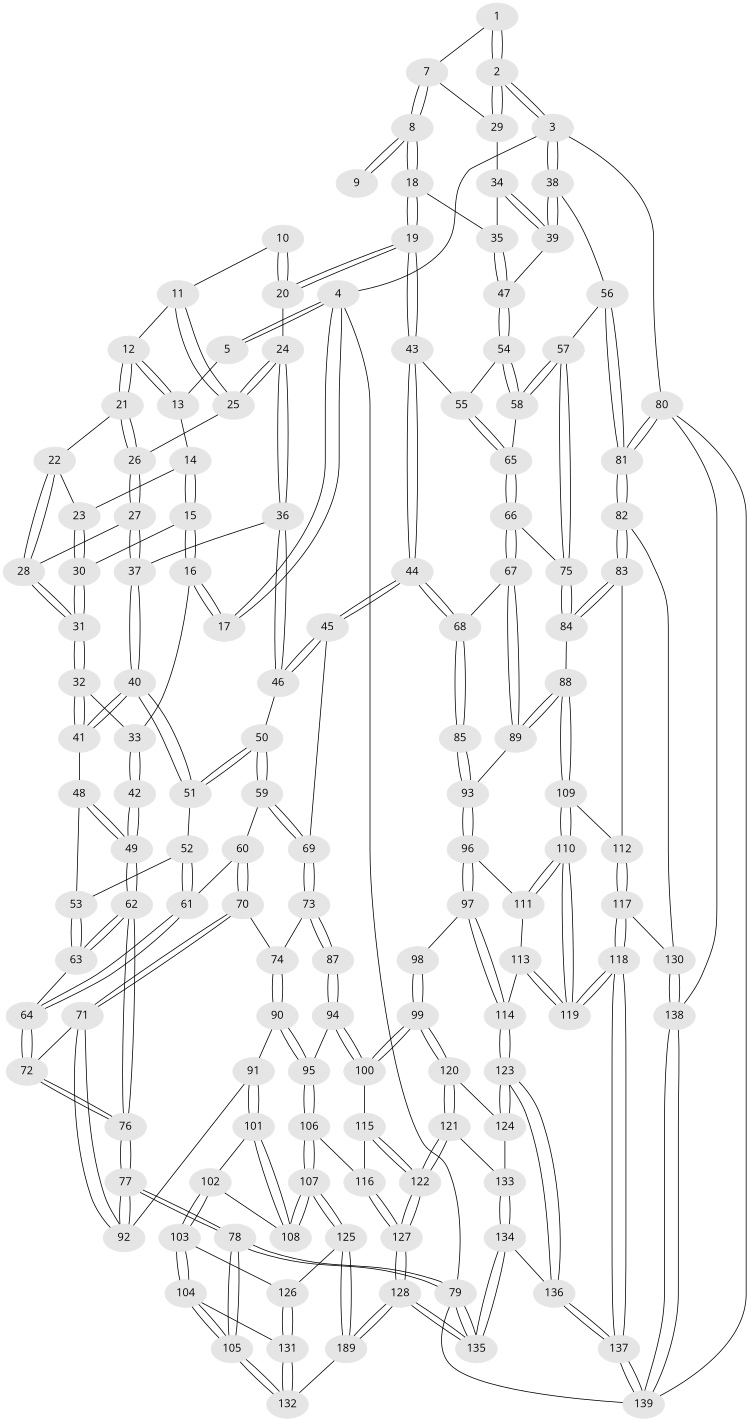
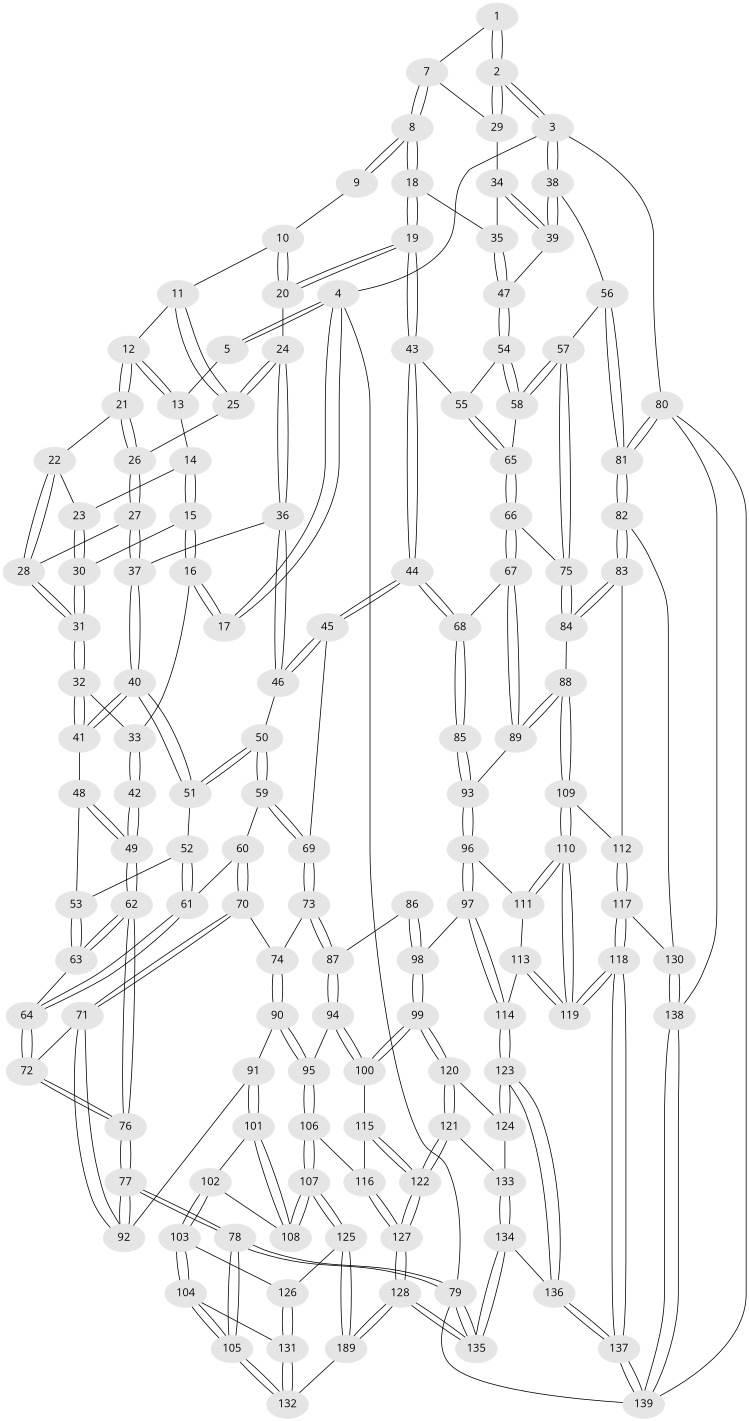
none -> (320, 211)
none -> (412, 905)
